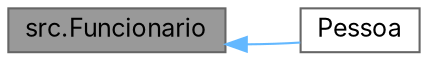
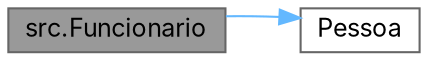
(274, 44) -> (253, 16)
